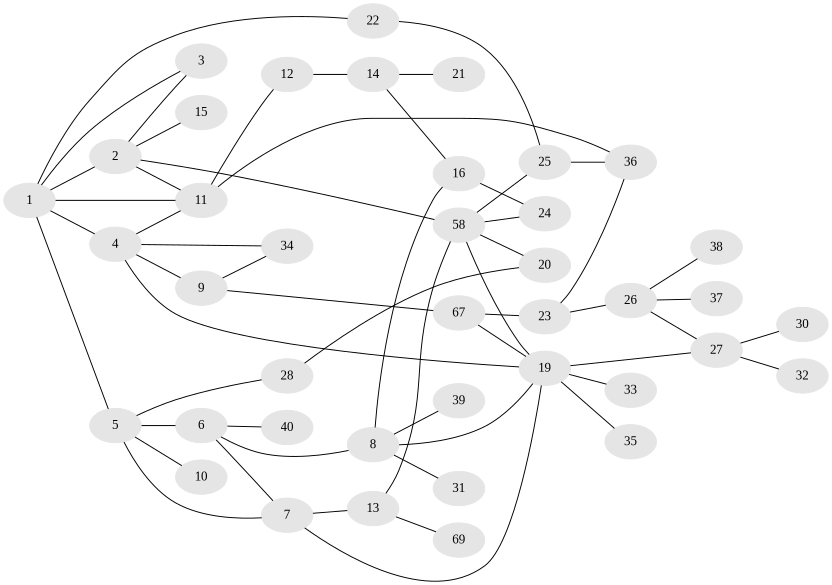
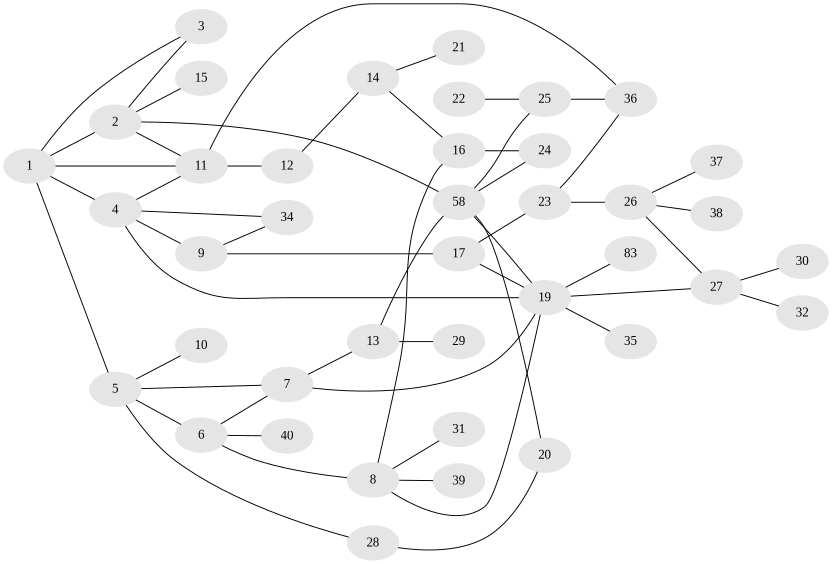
(160, 42) -> none
(459, 313) -> (459, 254)
(631, 390) -> (631, 254)
(459, 540) -> (459, 342)
